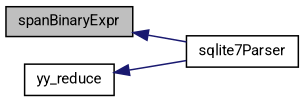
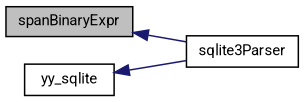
(242, 51) -> (242, 51)
(69, 80) -> (69, 80)
